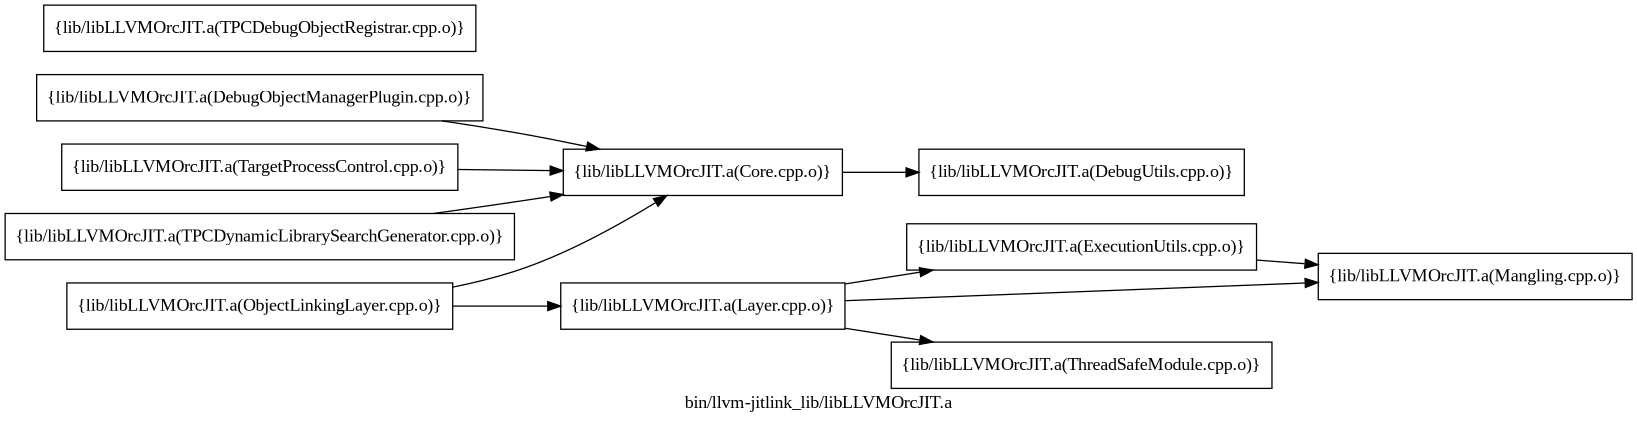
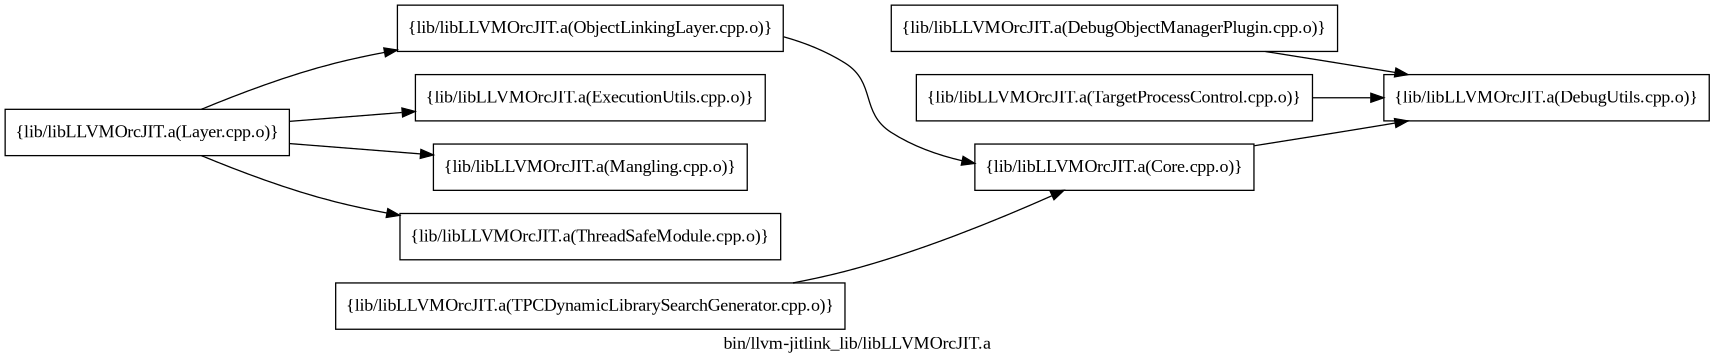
(260, 28) -> none
(515, 133) -> (1330, 62)
(504, 170) -> (1342, 98)
(1281, 262) -> none
(500, 306) -> (292, 76)
